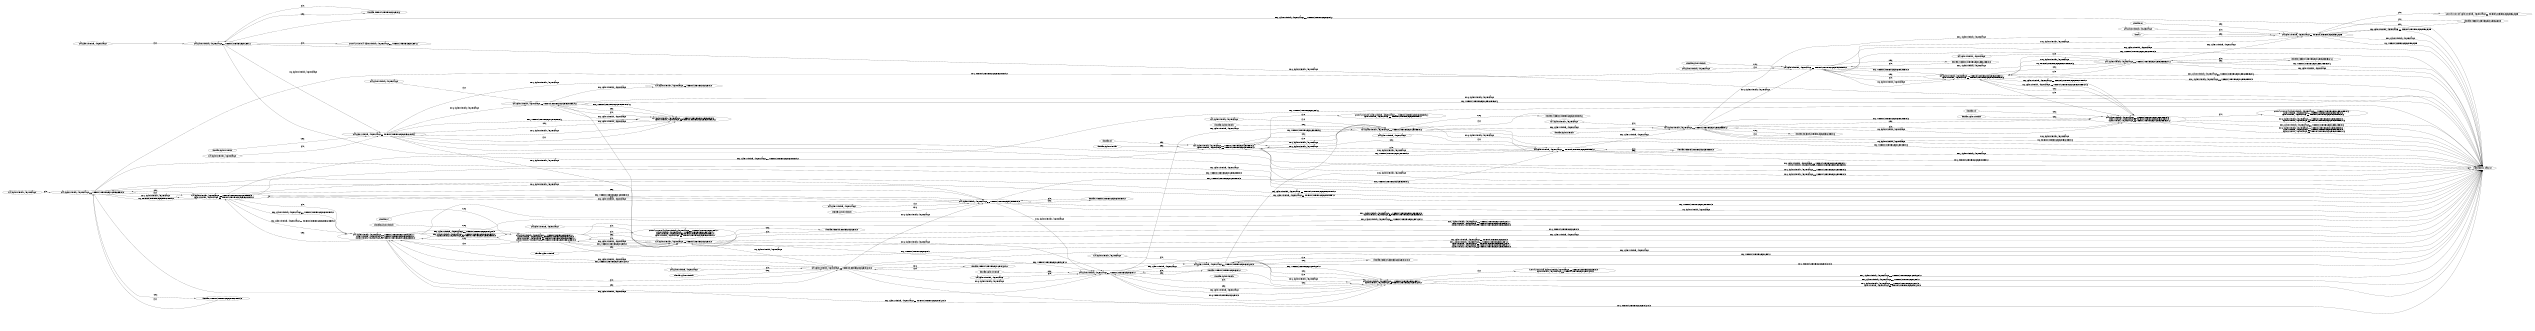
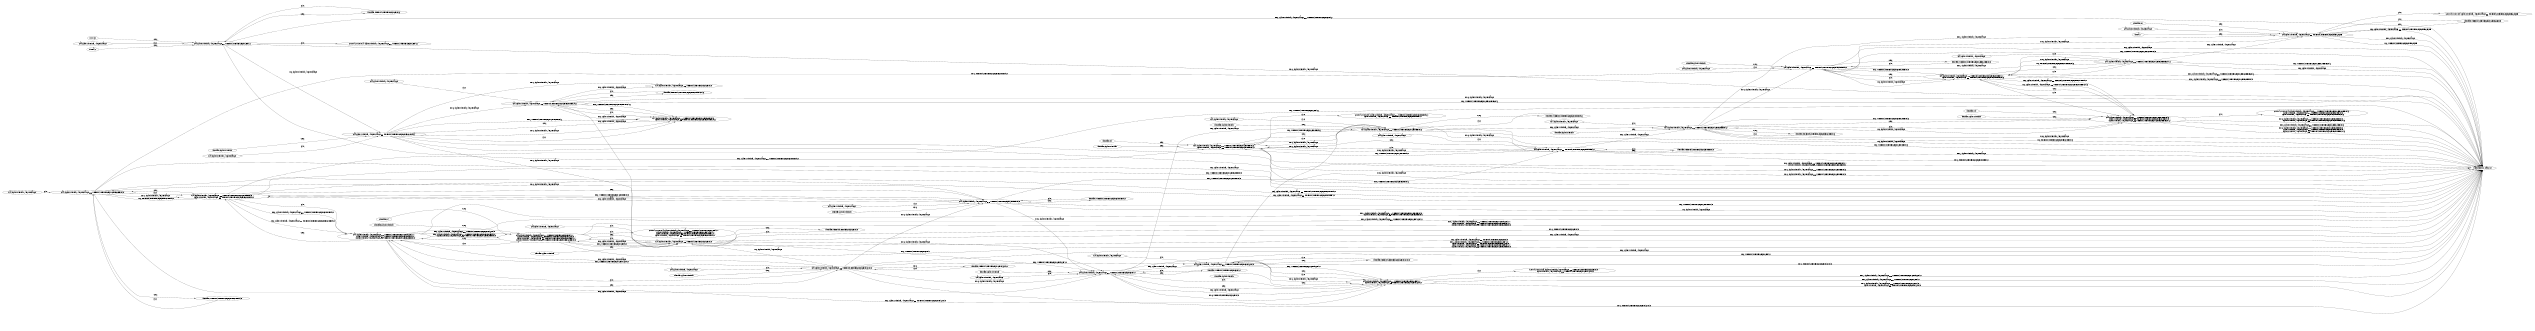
none -> (93, 38)
none -> (93, 50)
(2312, 59) -> none
none -> (684, 93)
